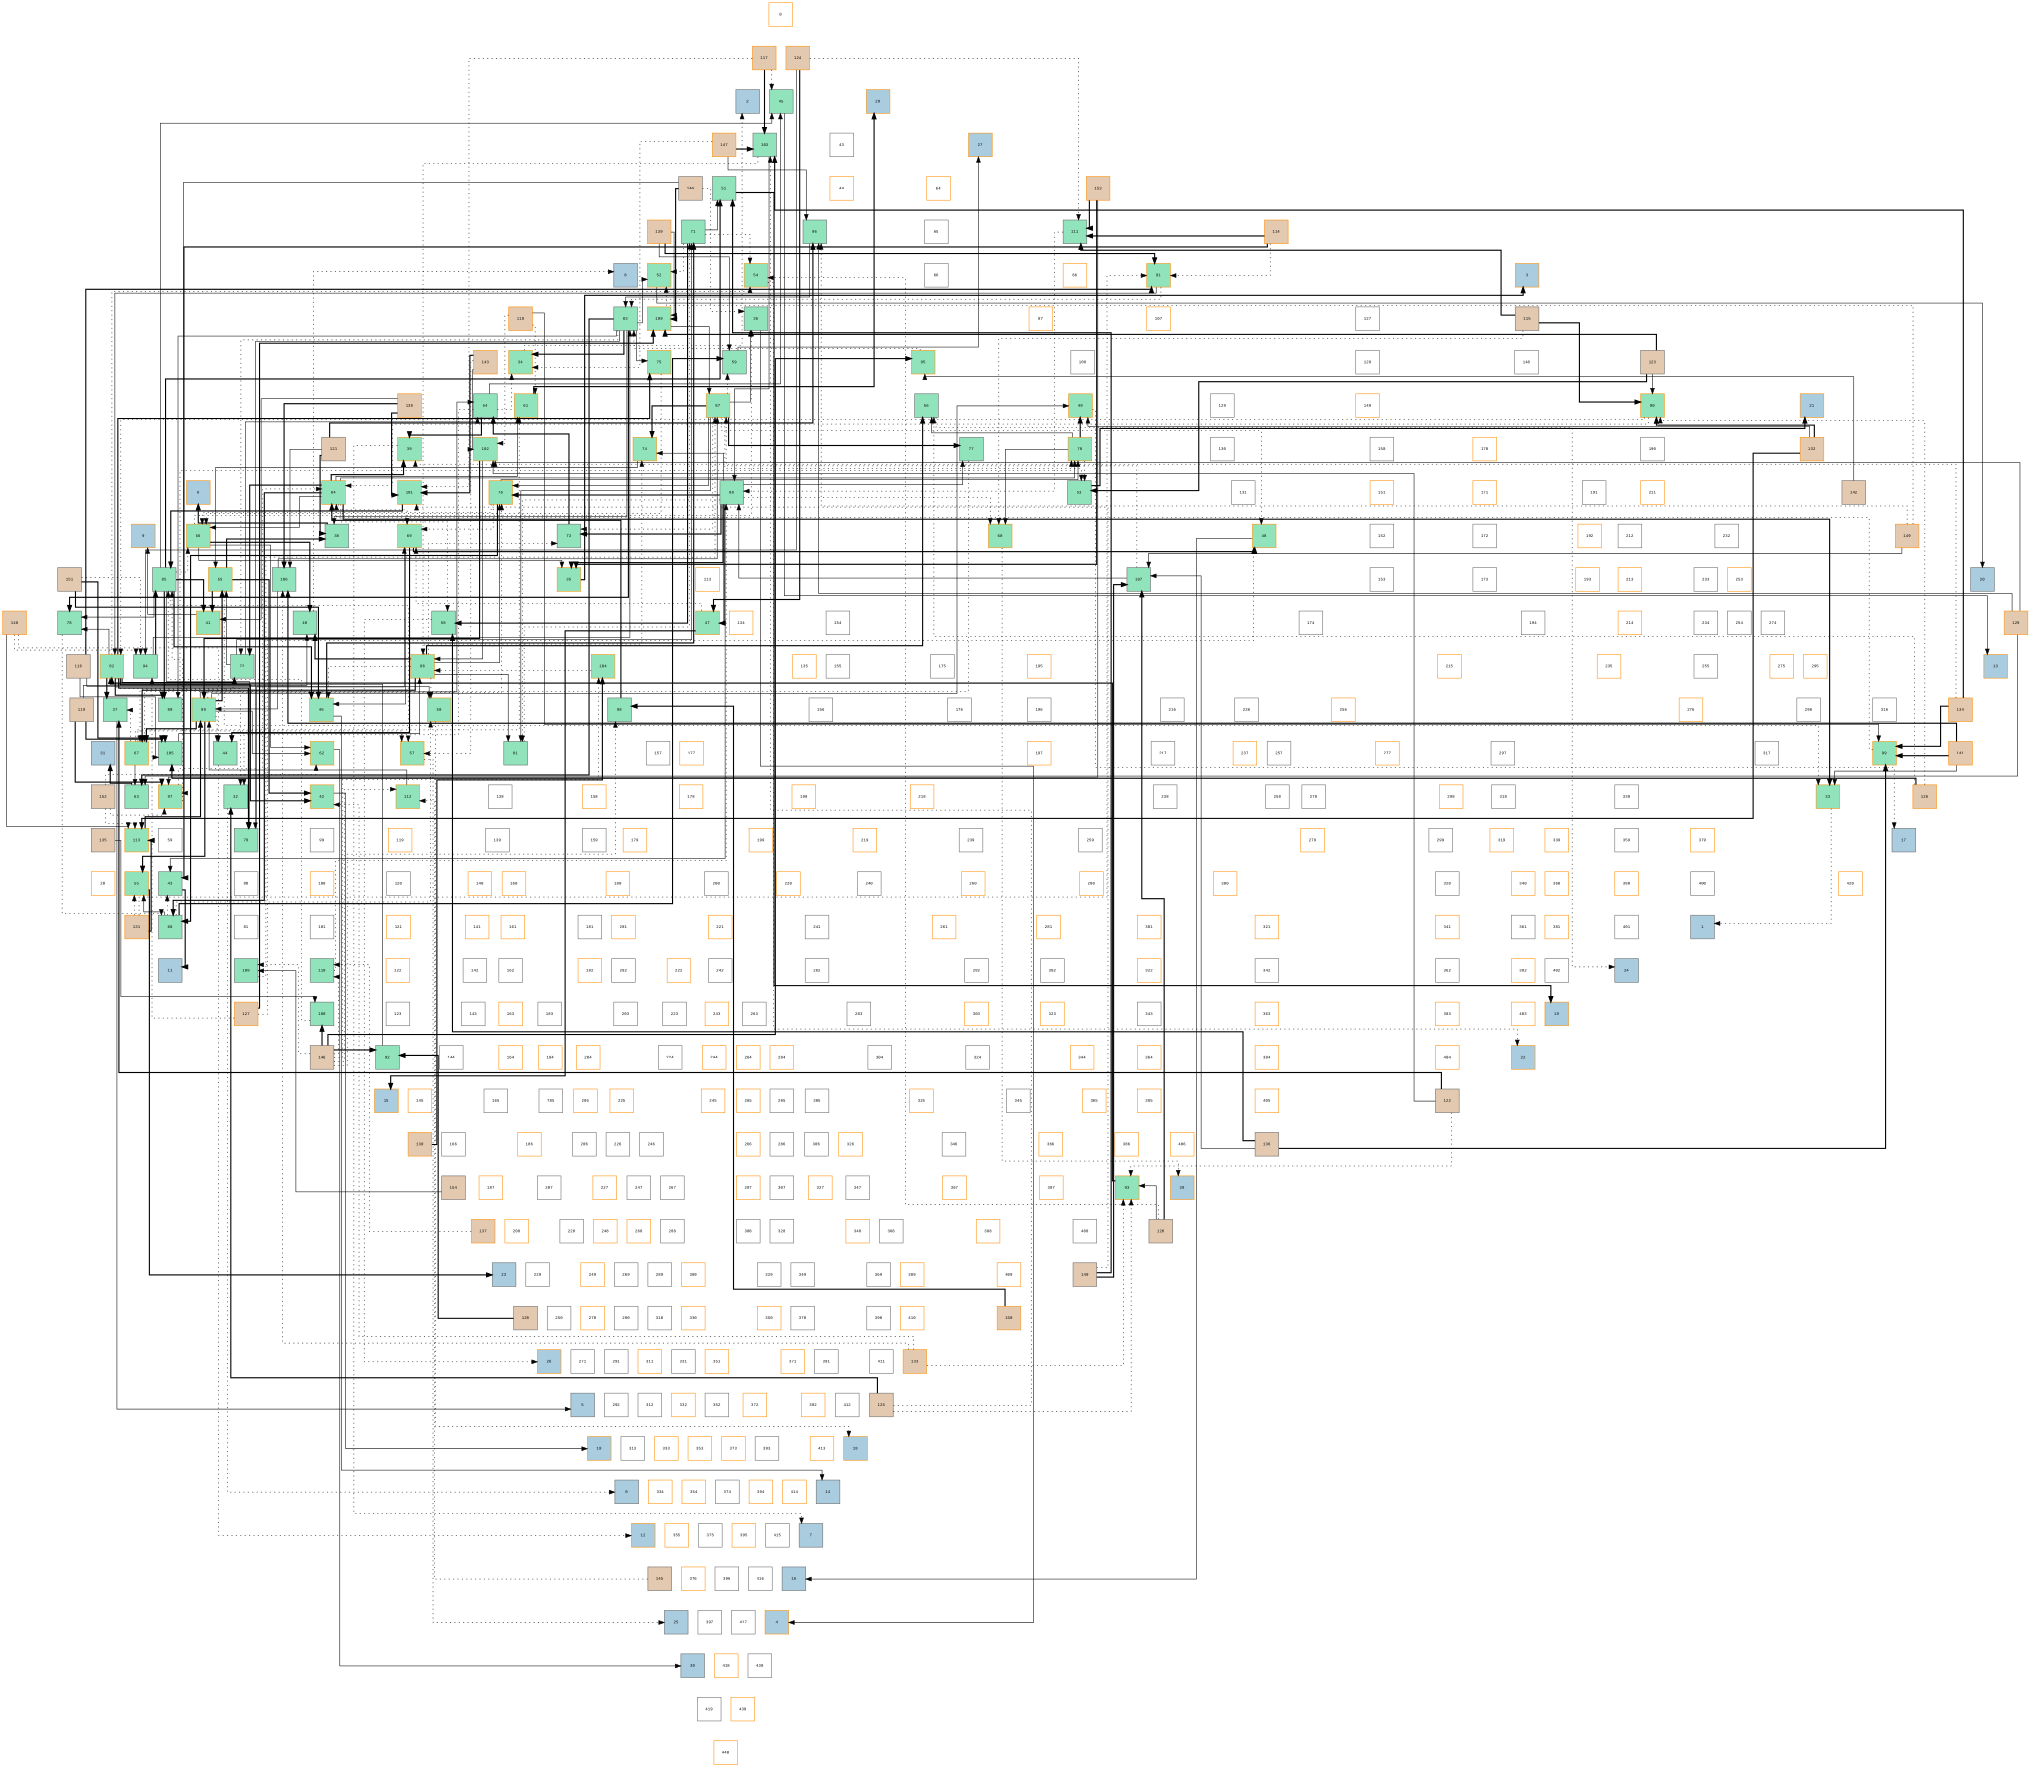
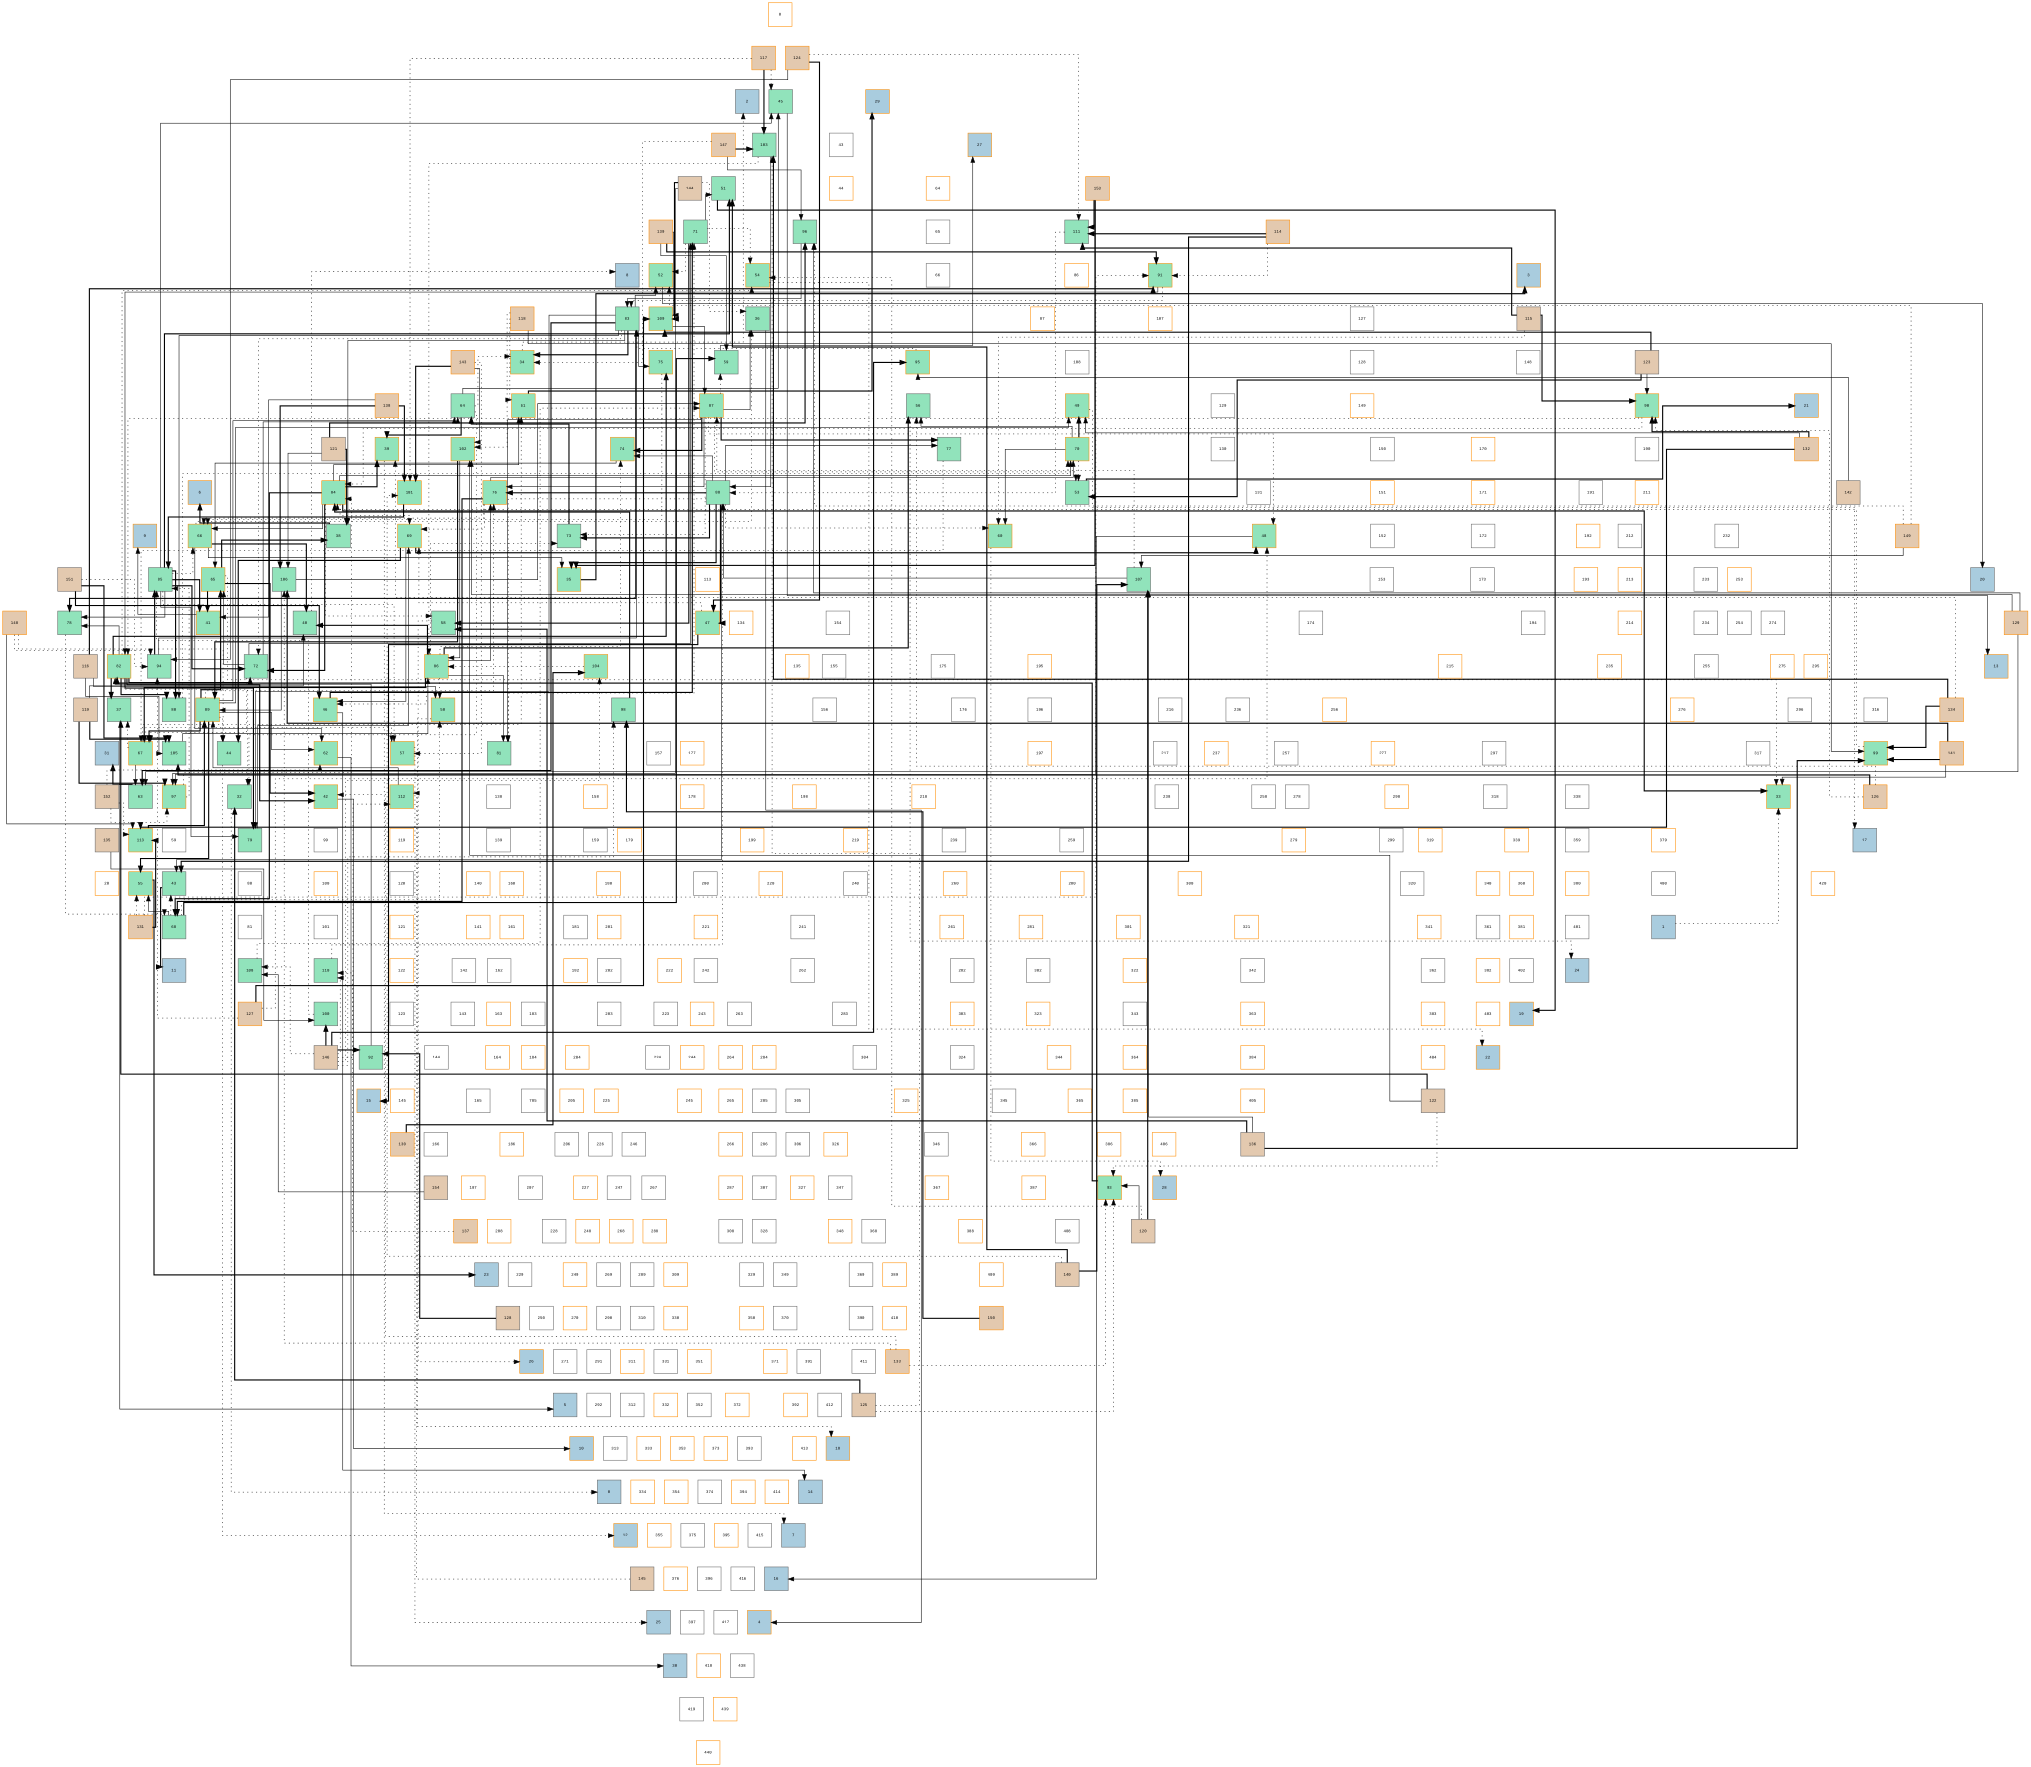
(232, 647) -> (201, 669)
(1831, 922) -> (1778, 920)
(672, 1231) -> (655, 1231)
